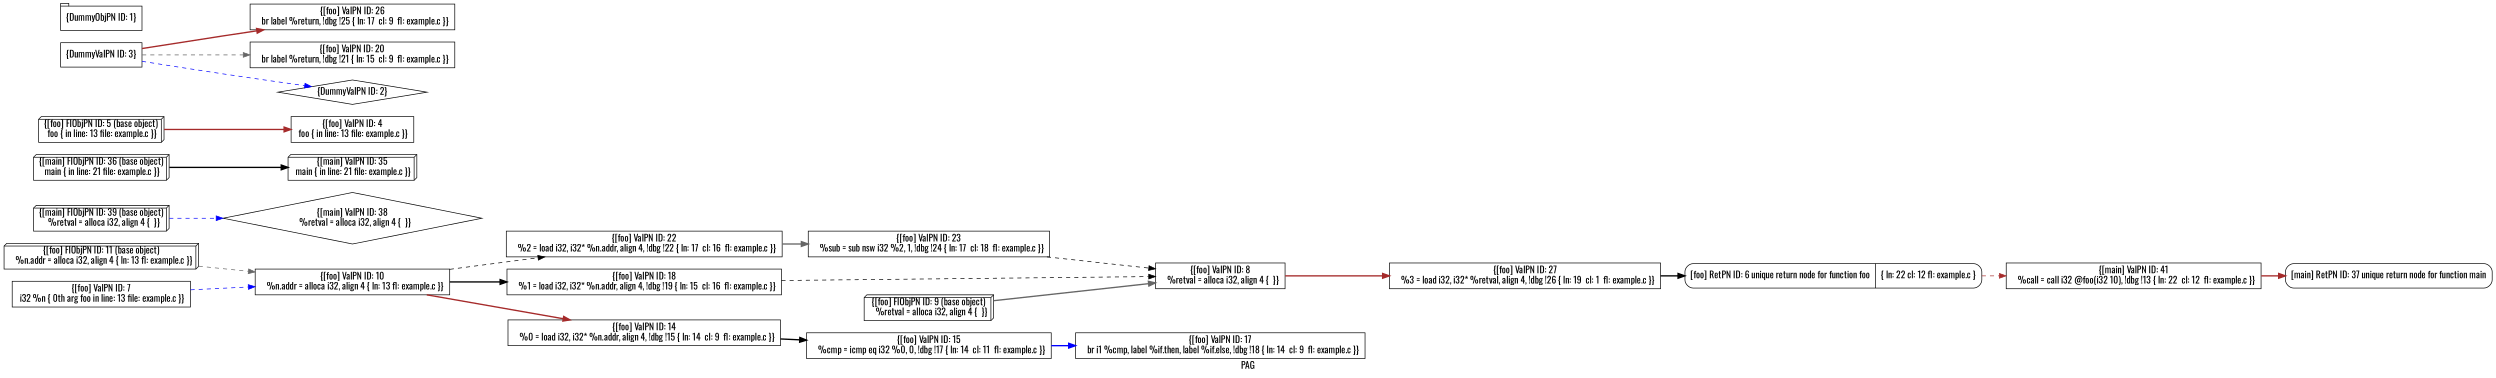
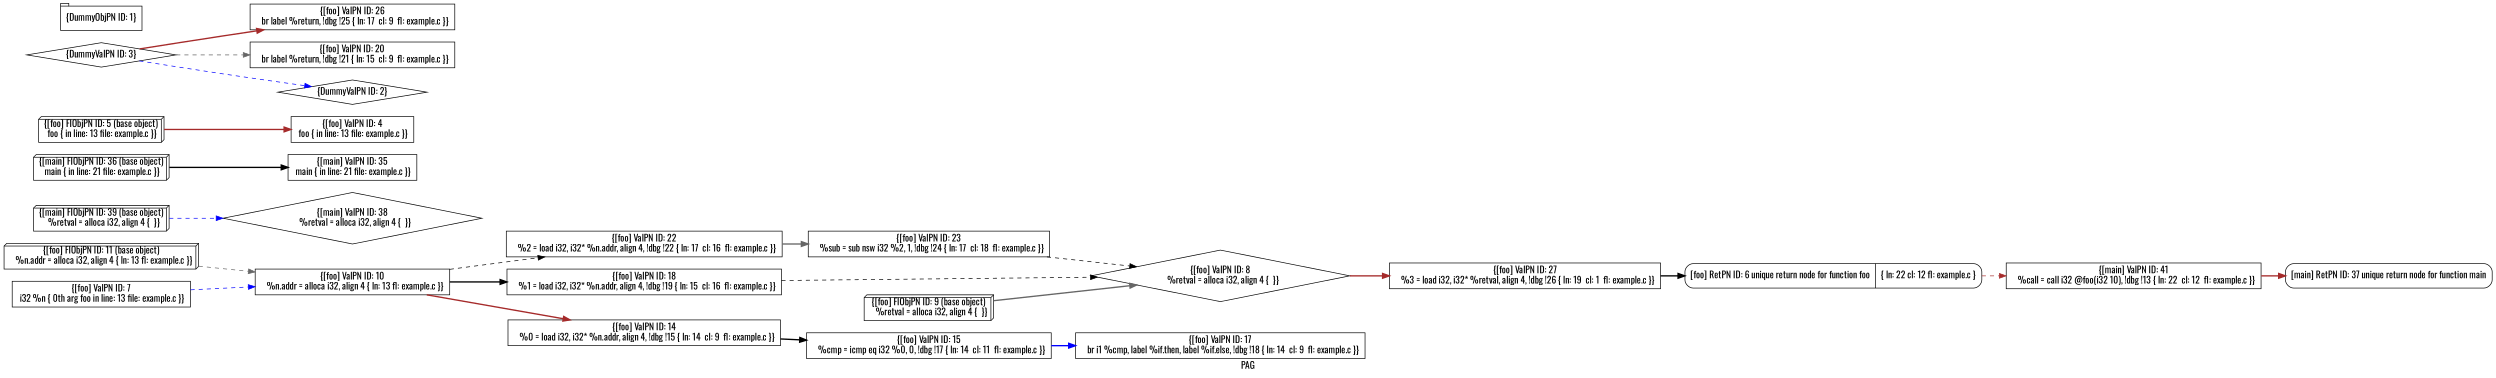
(101, 55) -> (101, 55)
(352, 167) -> (352, 167)
(1220, 276) -> (1220, 276)
